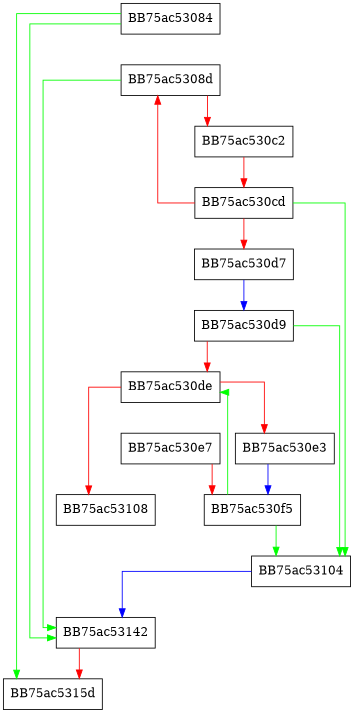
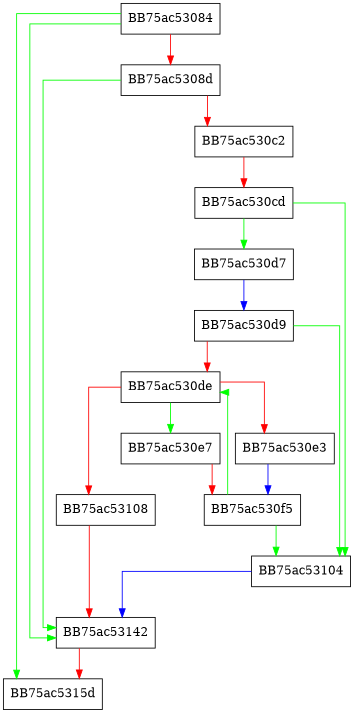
(158, 172) -> (171, 45)
(244, 229) -> (244, 229)
none -> (171, 413)
none -> (89, 567)
